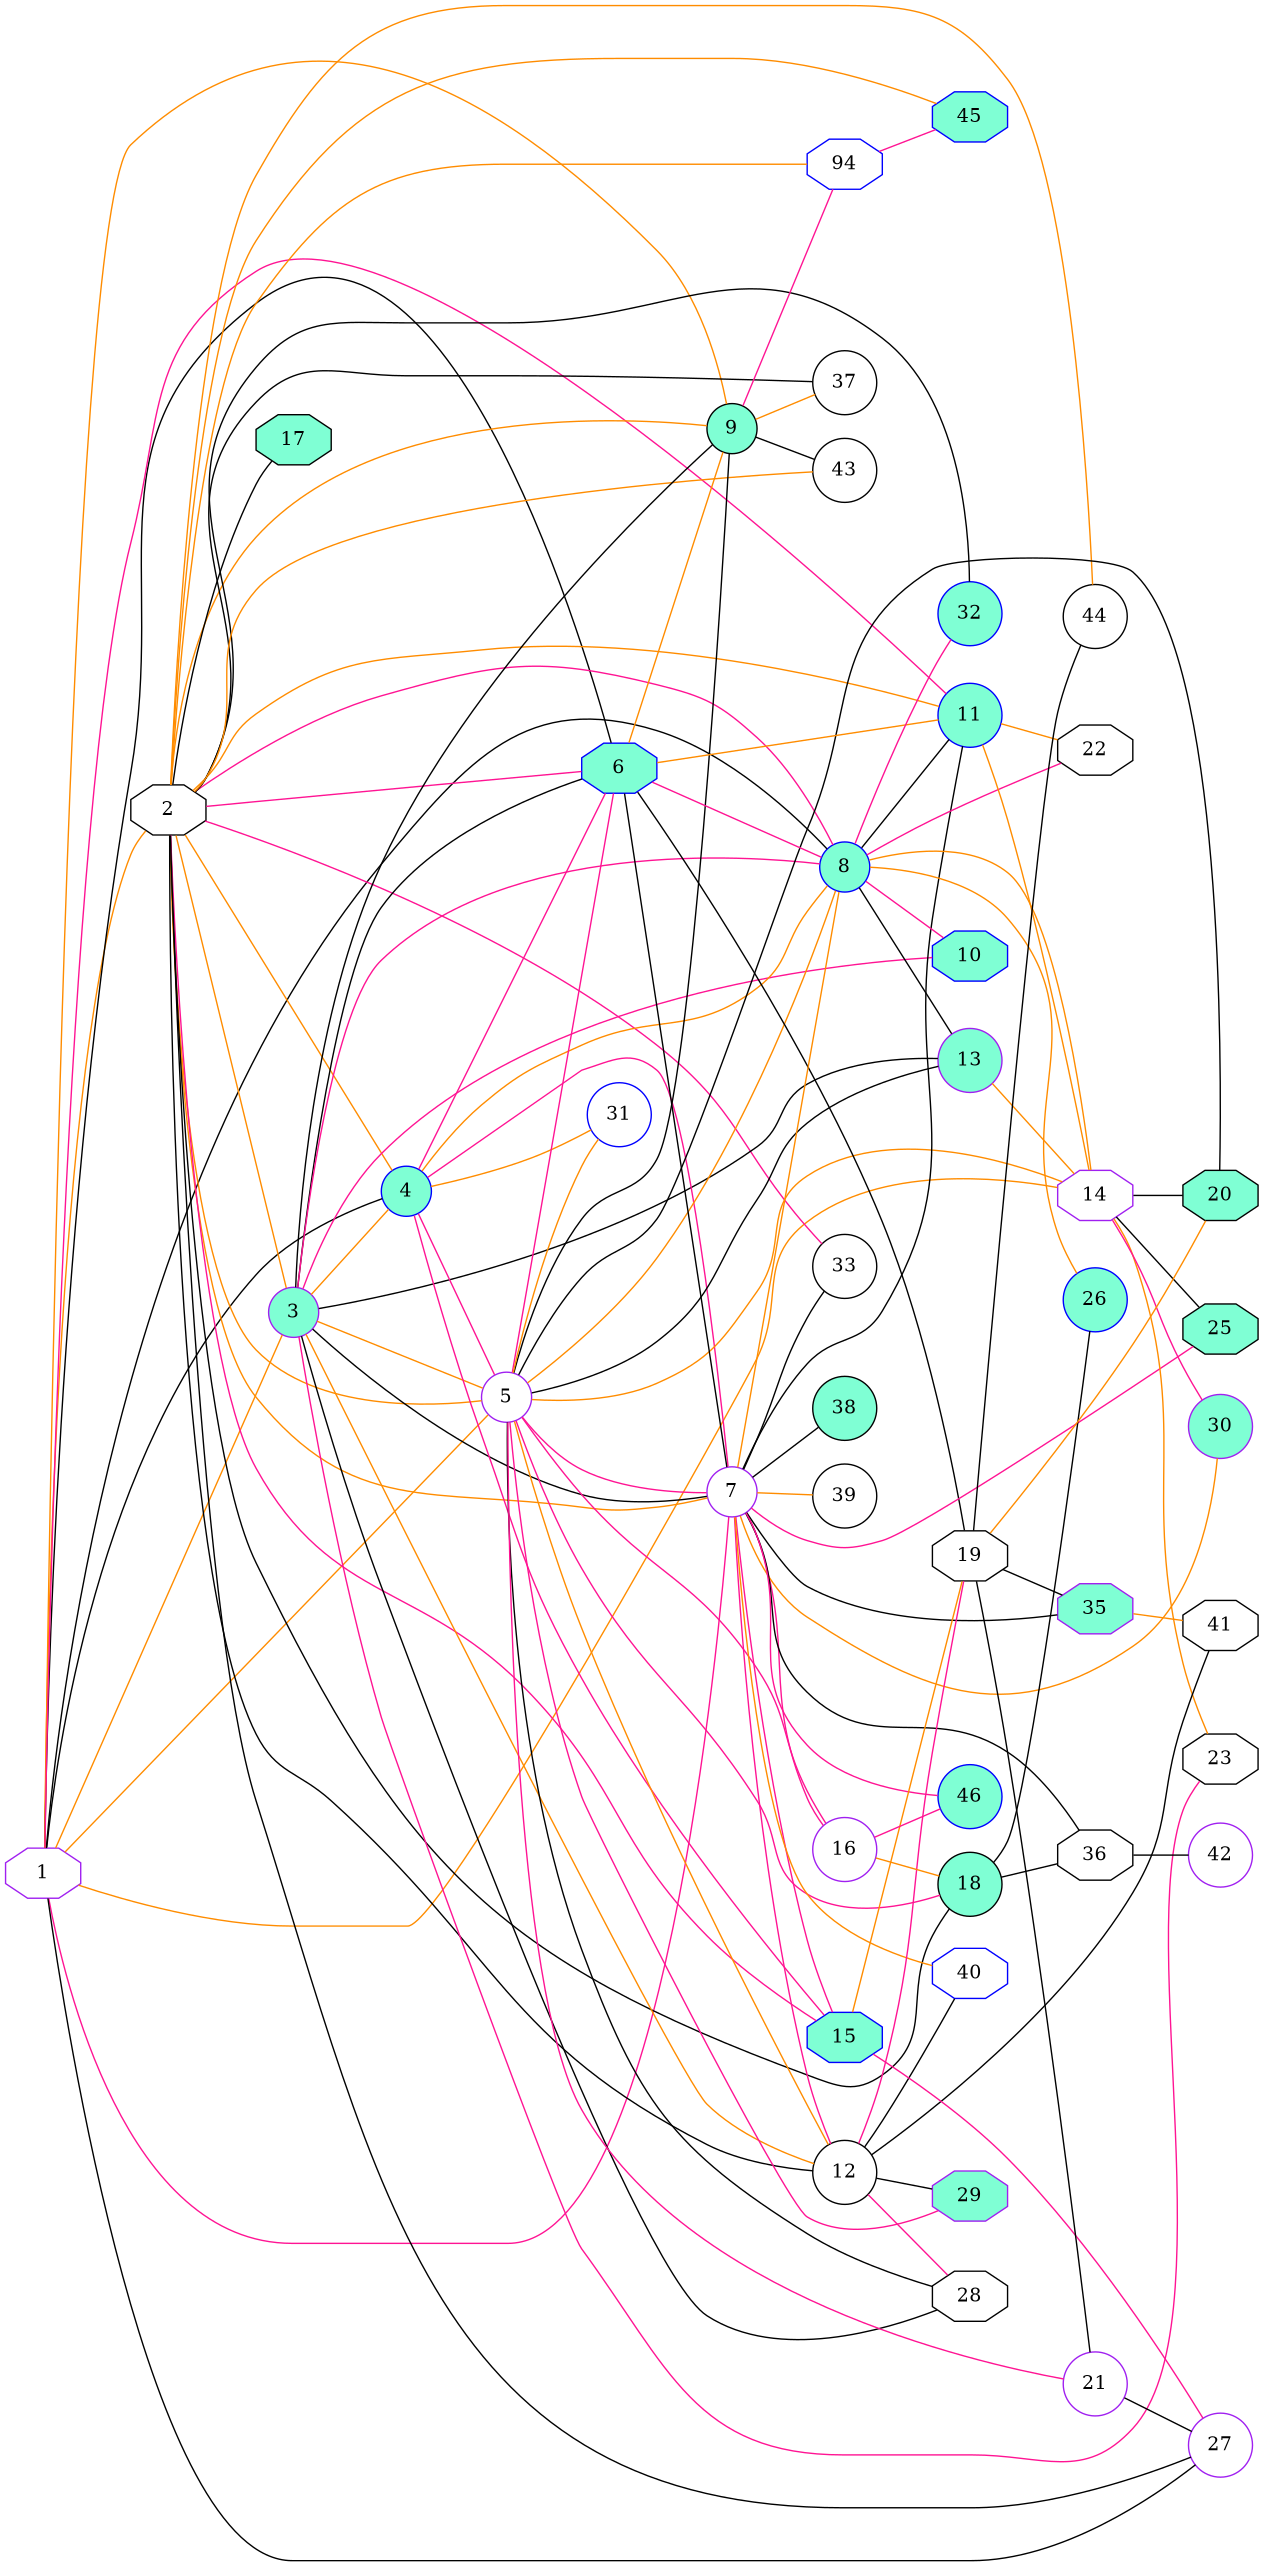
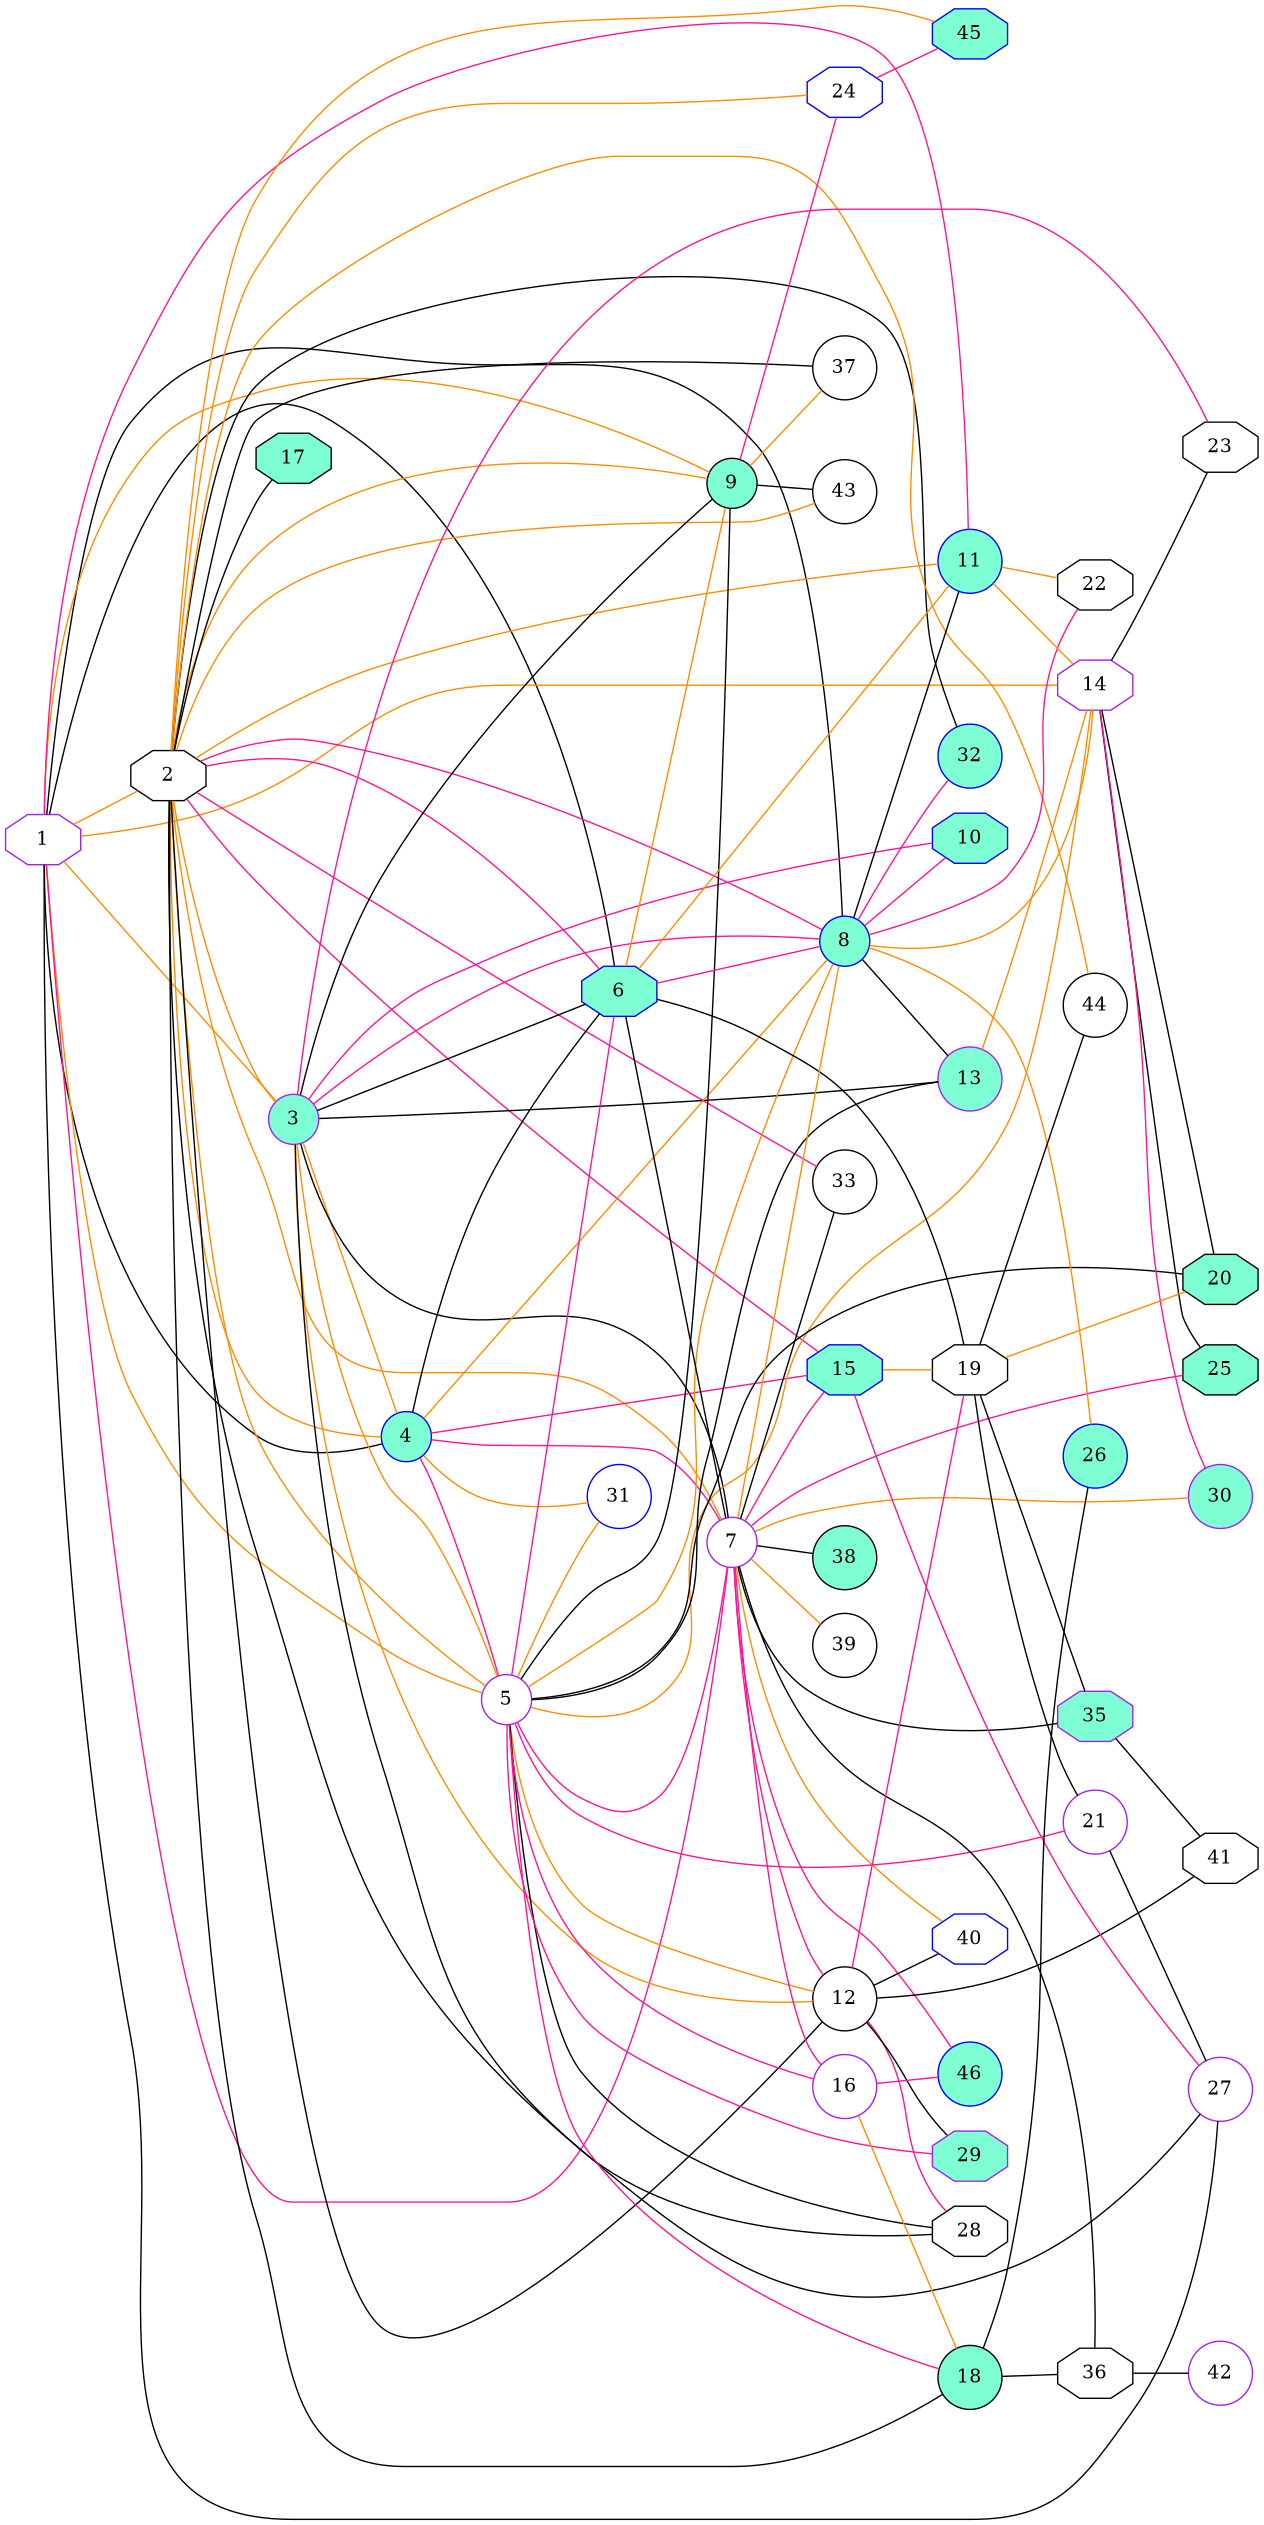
(845, 164) -> (845, 92)
(512, 981) -> (479, 1200)
(931, 1140) -> none
(1164, 1475) -> (1161, 567)
(1152, 1616) -> (1158, 1787)
